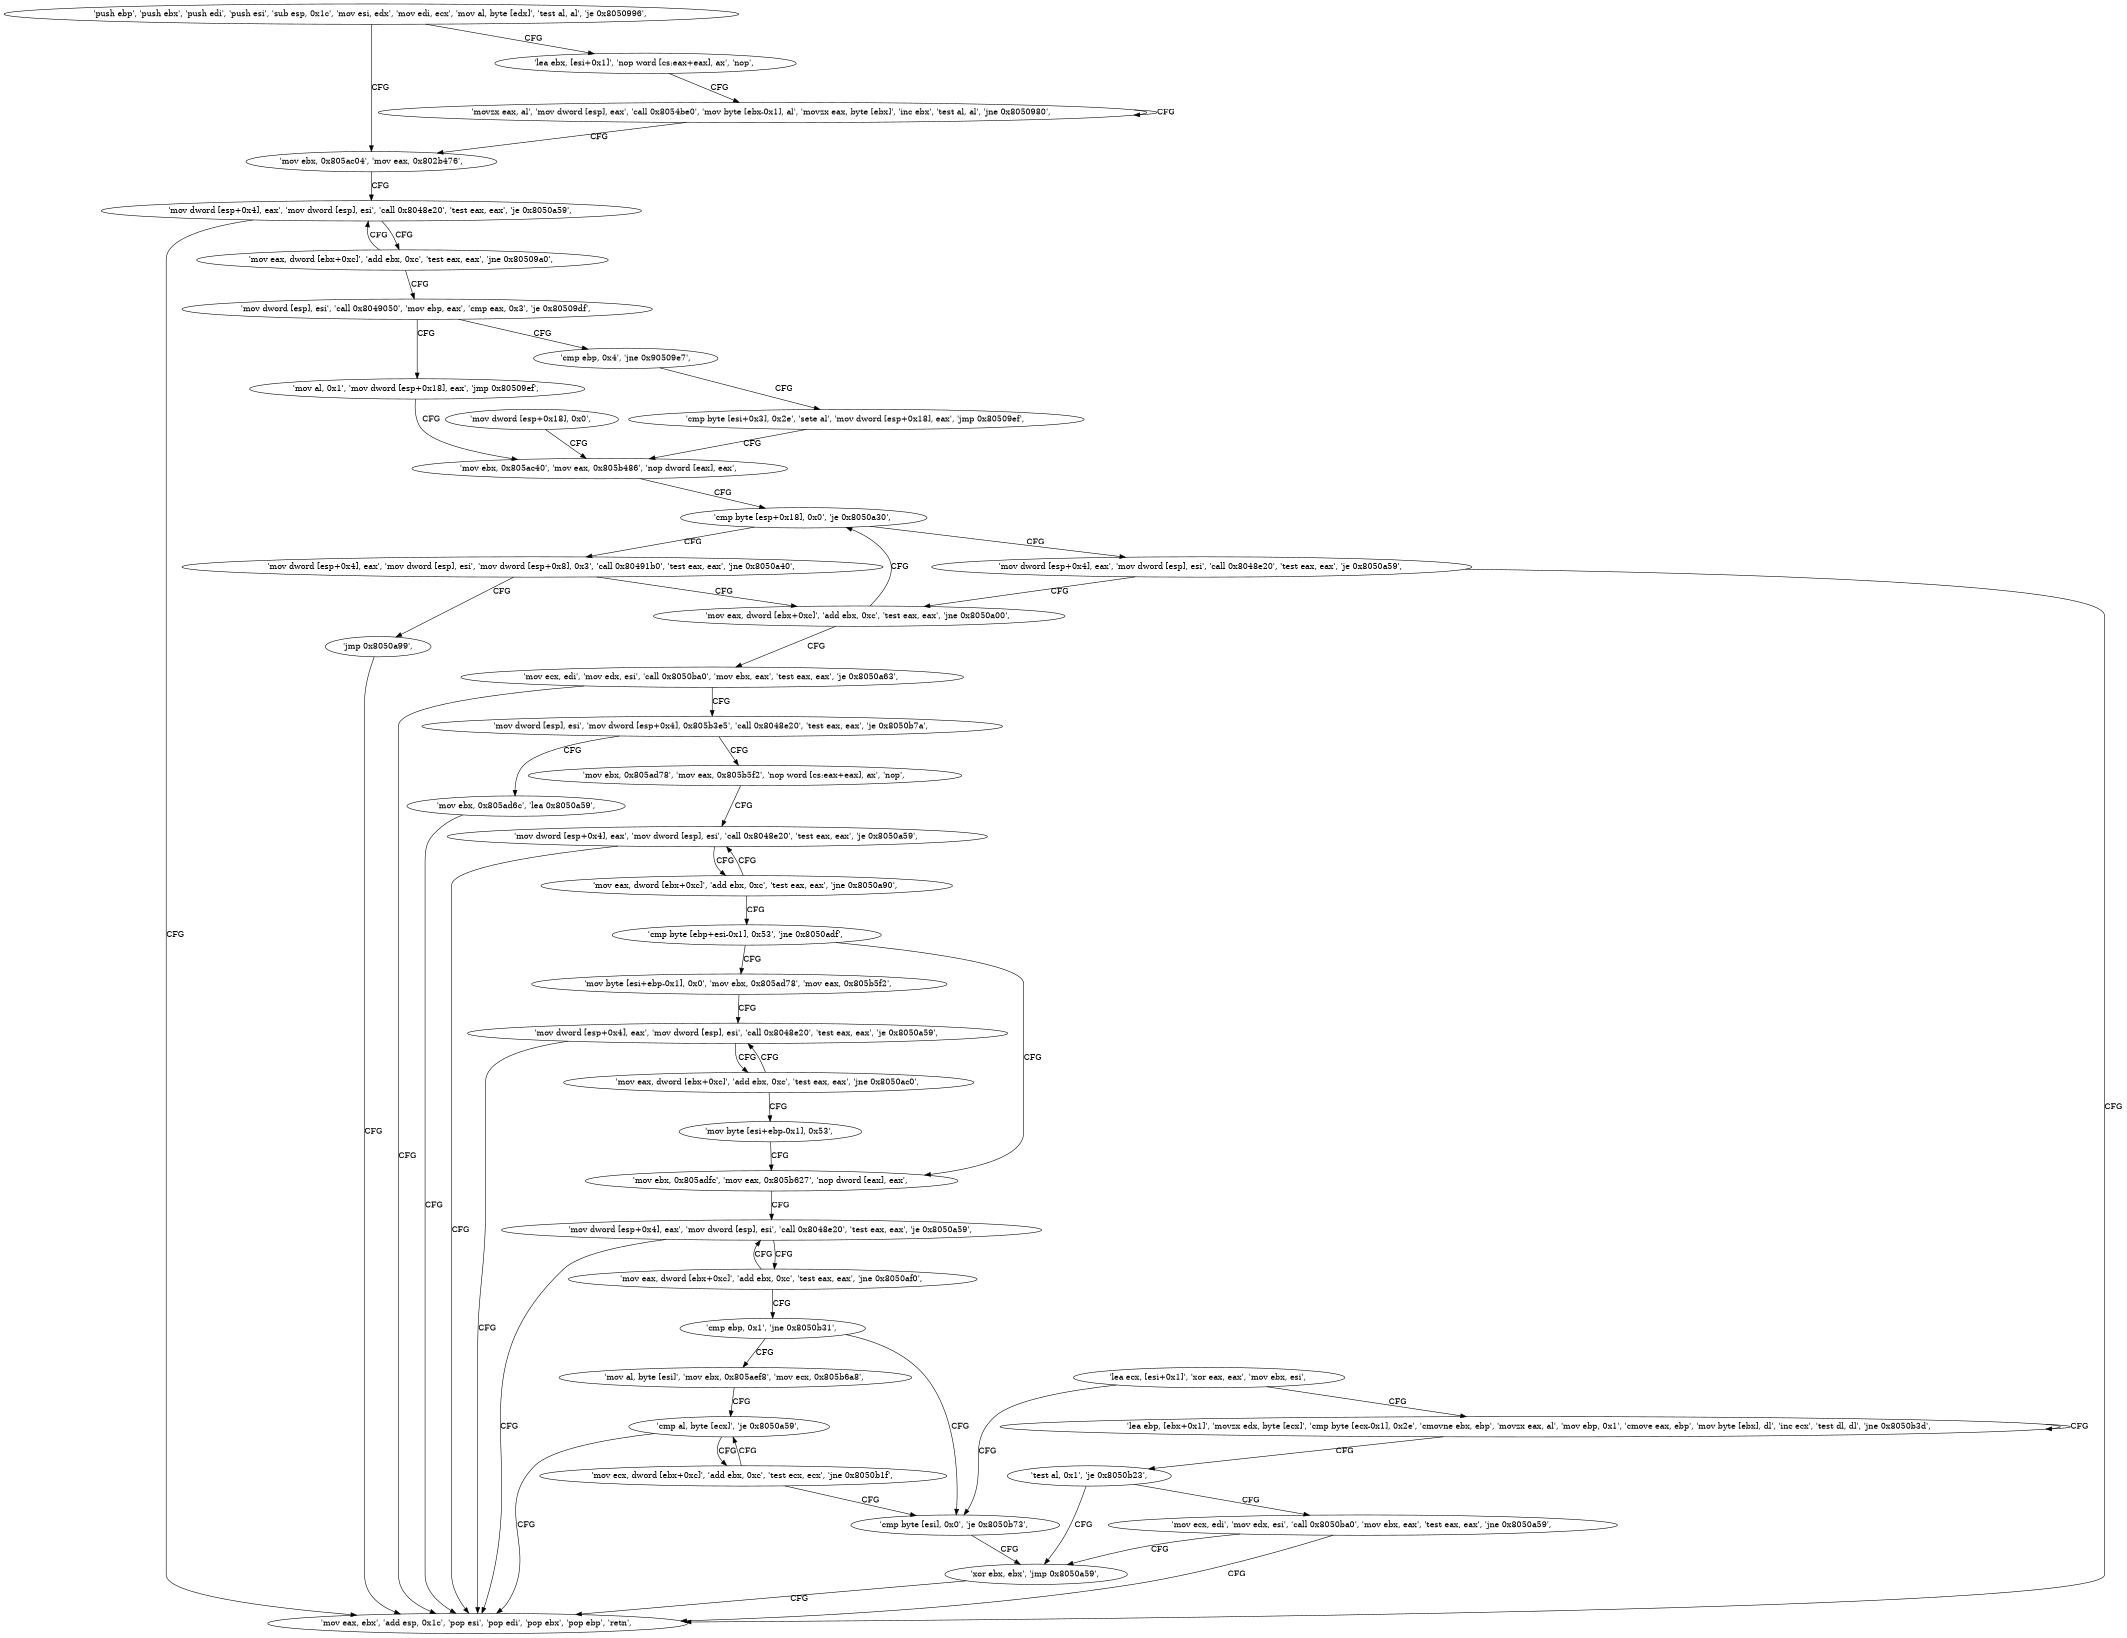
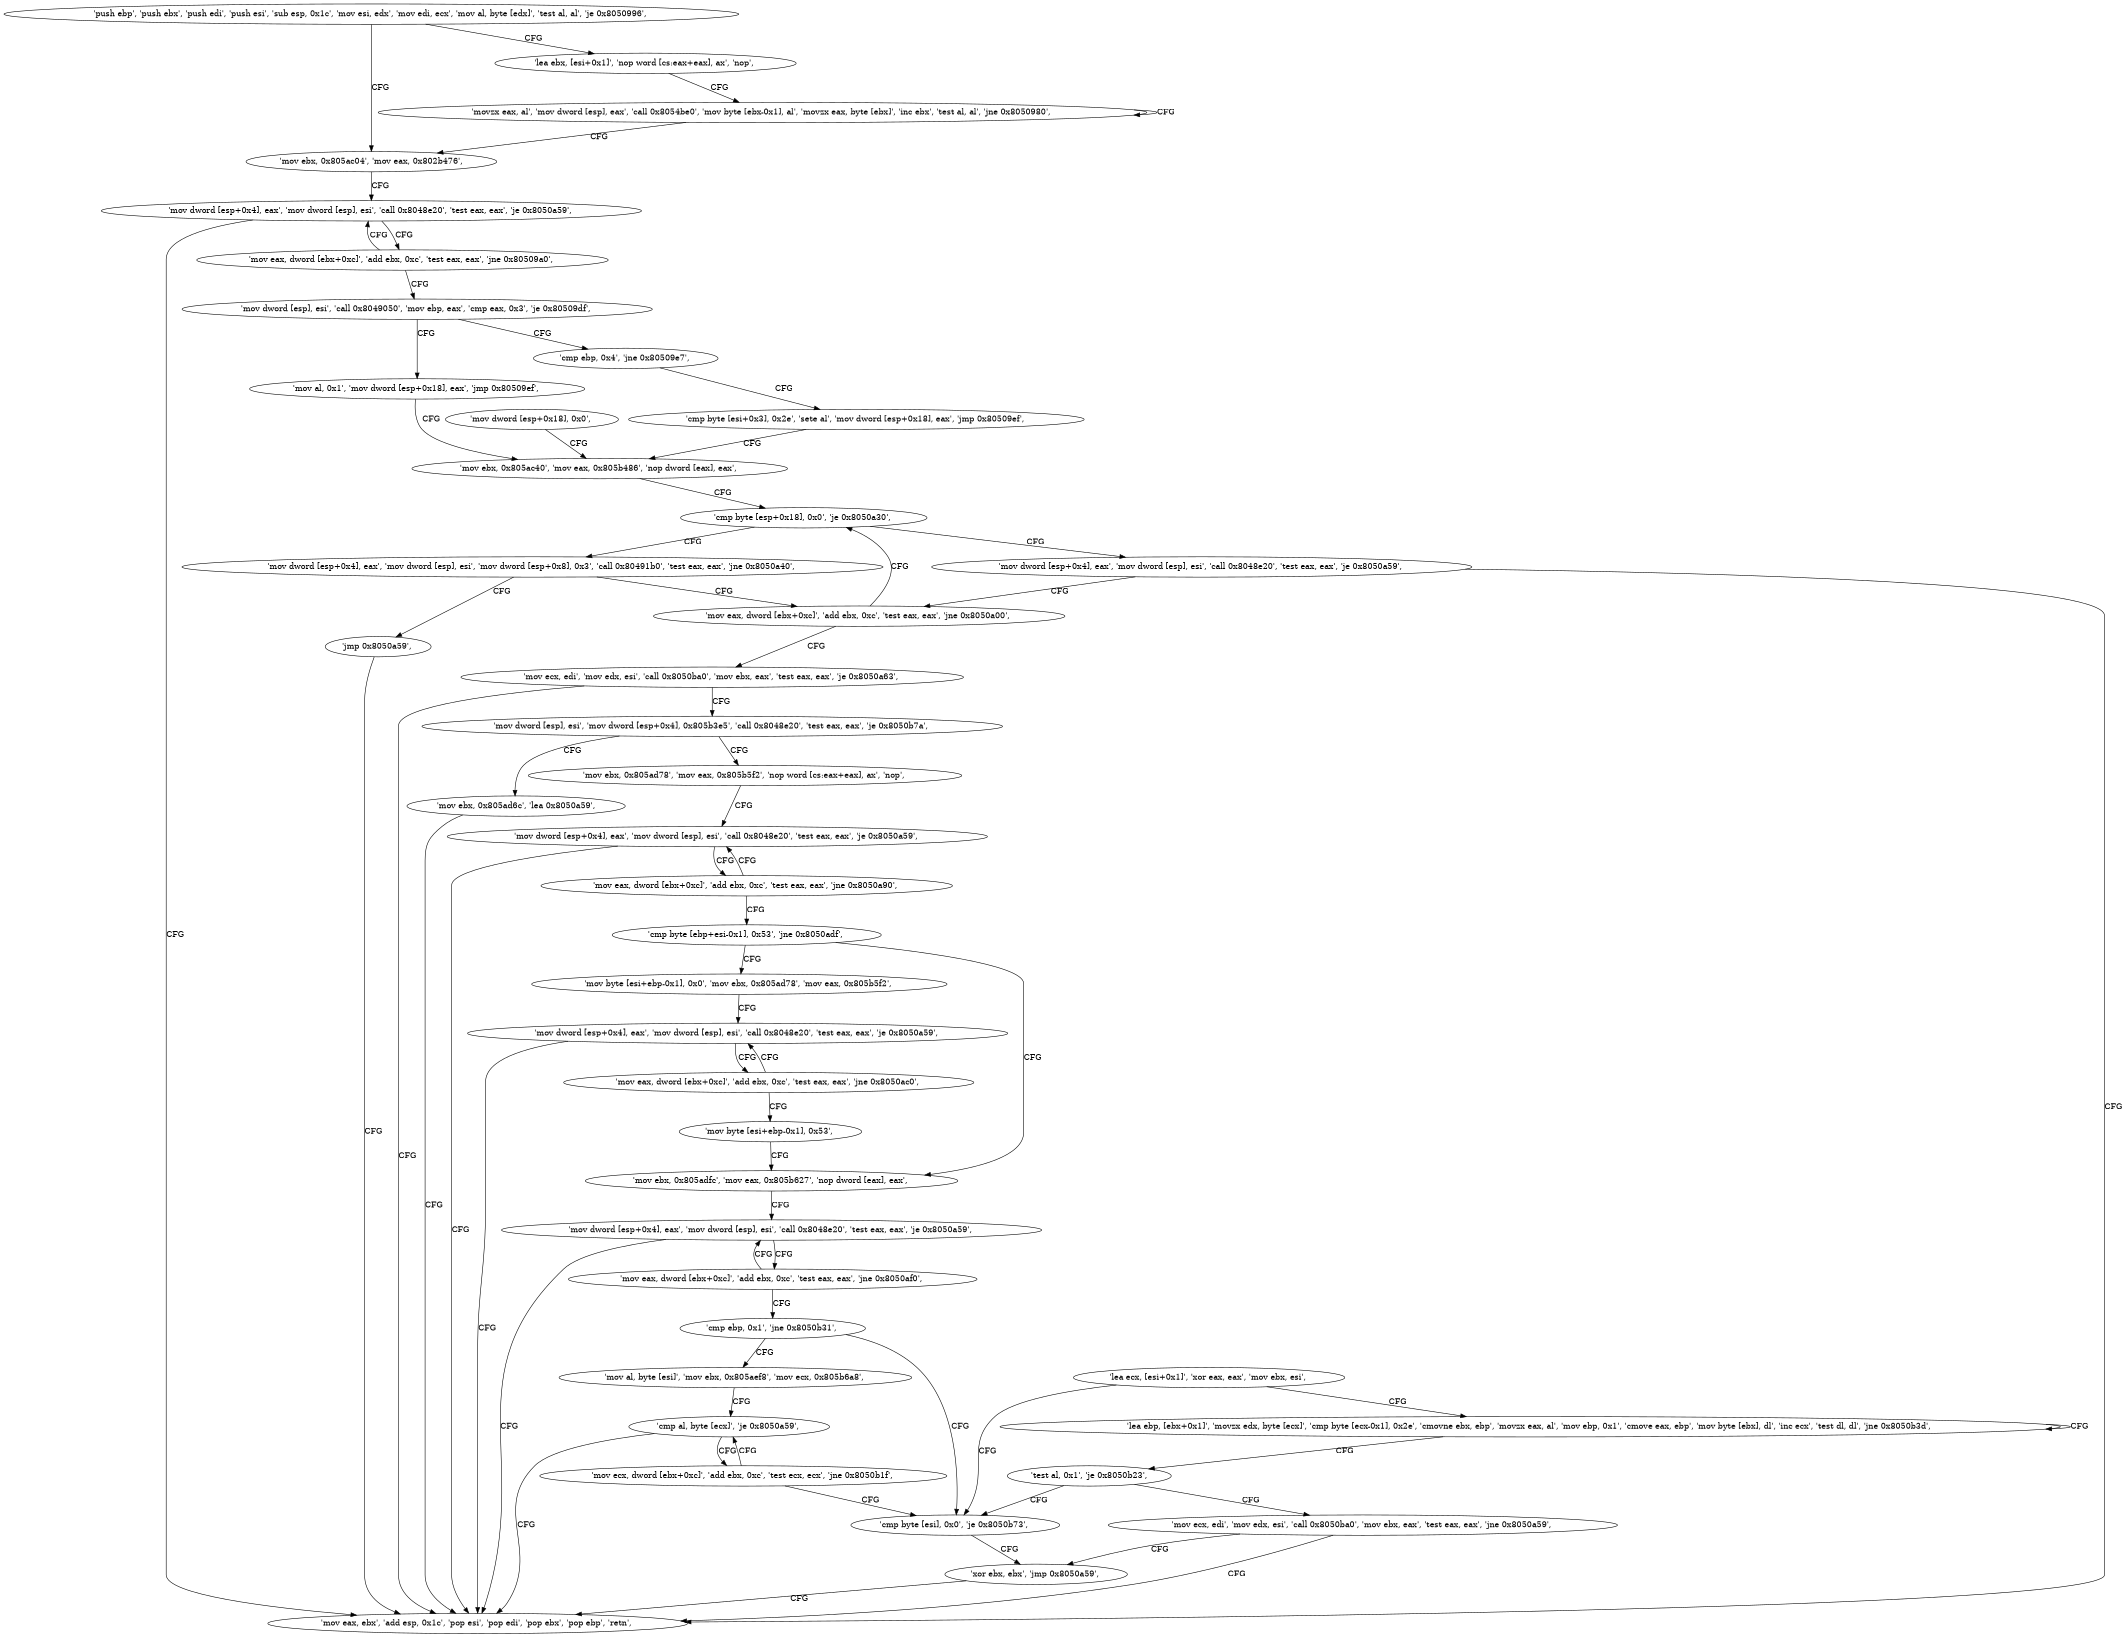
(626, 358) -> (626, 358)
(378, 647) -> (378, 647)
(1071, 1525) -> (1025, 1499)
